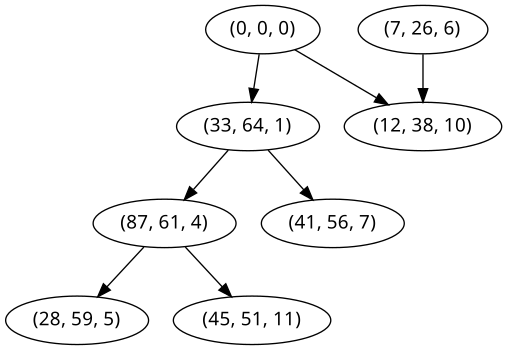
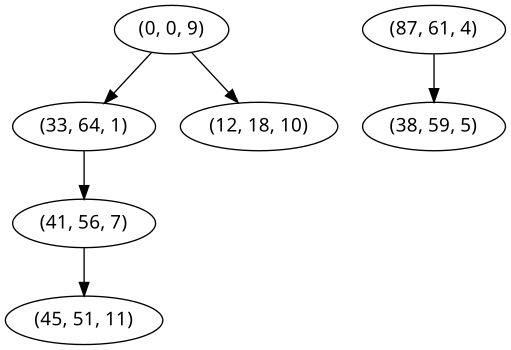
(263, 30) -> (172, 30)
(423, 30) -> none
(423, 127) -> (259, 127)
(211, 170) -> none
(204, 267) -> (84, 265)
(77, 320) -> (434, 127)
